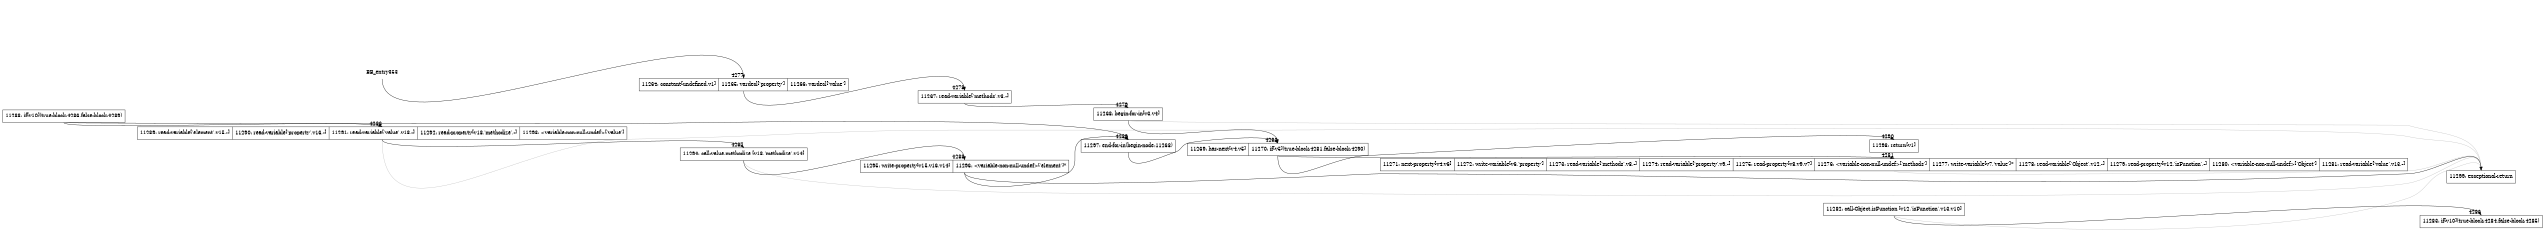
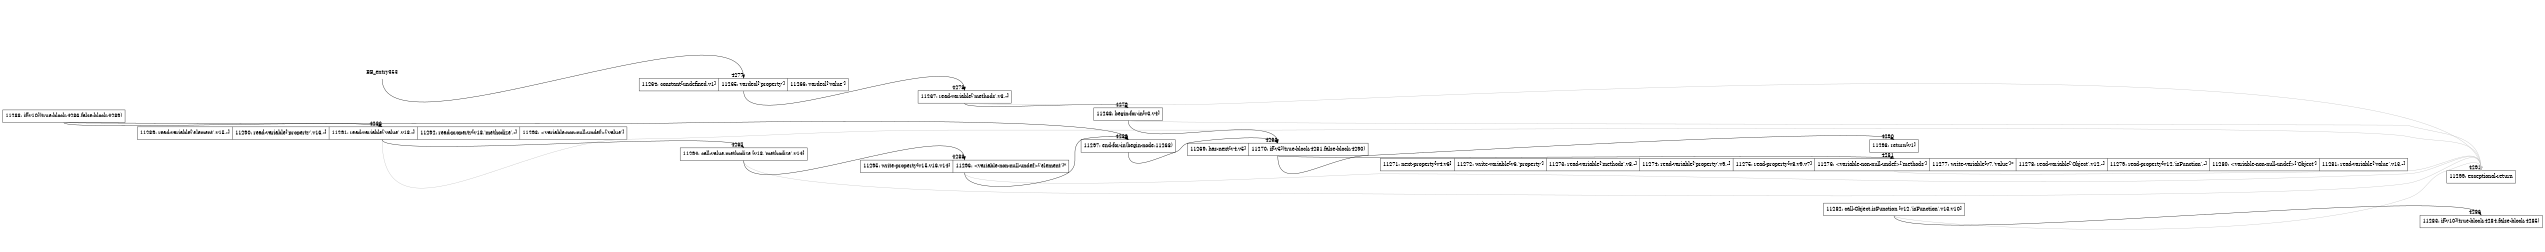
none -> (1731, 86)
(1726, 178) -> (1726, 178)
